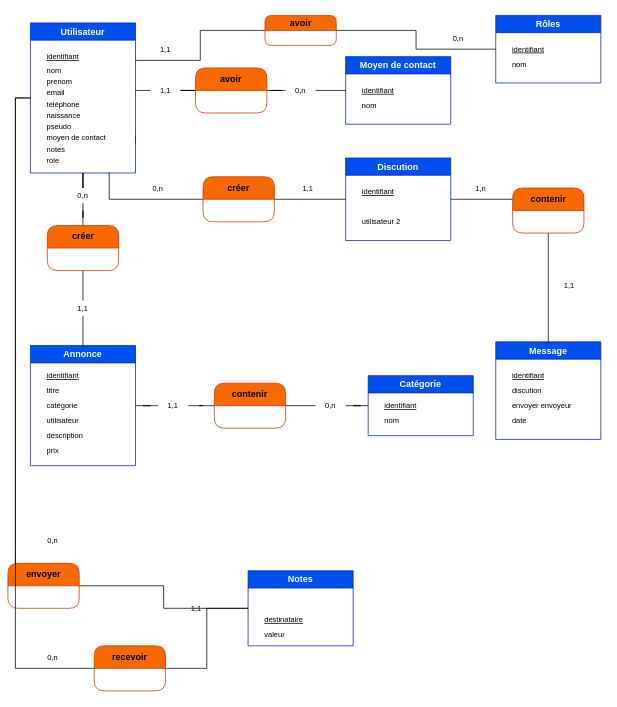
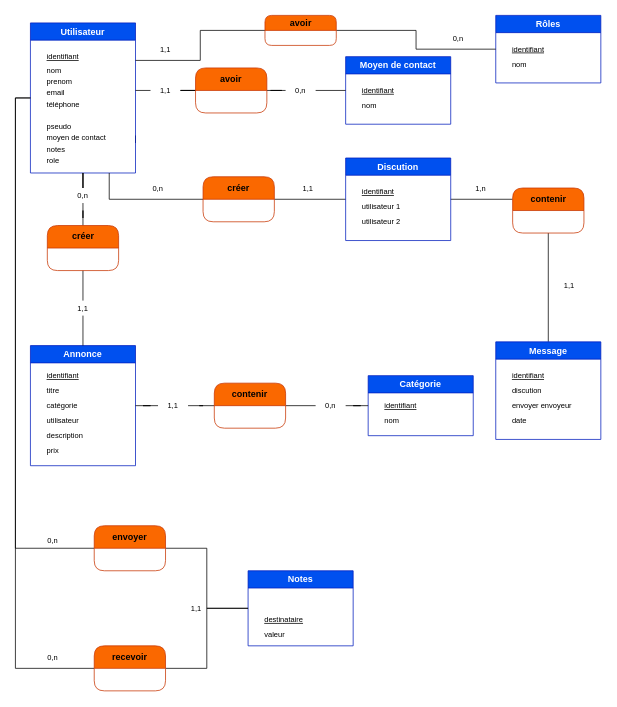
(68, 115) -> none
none -> (383, 207)
(44, 585) -> (130, 548)
